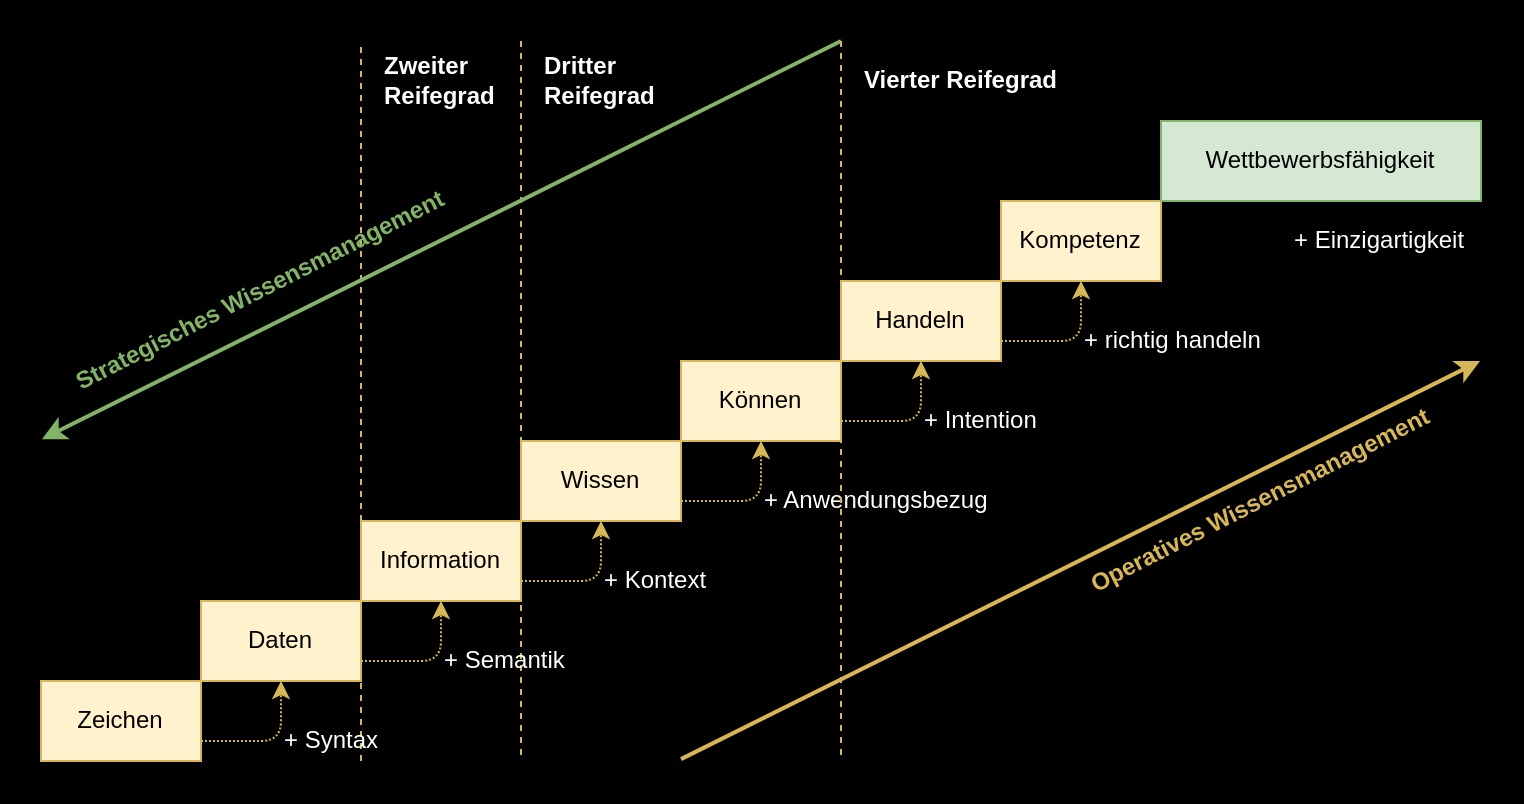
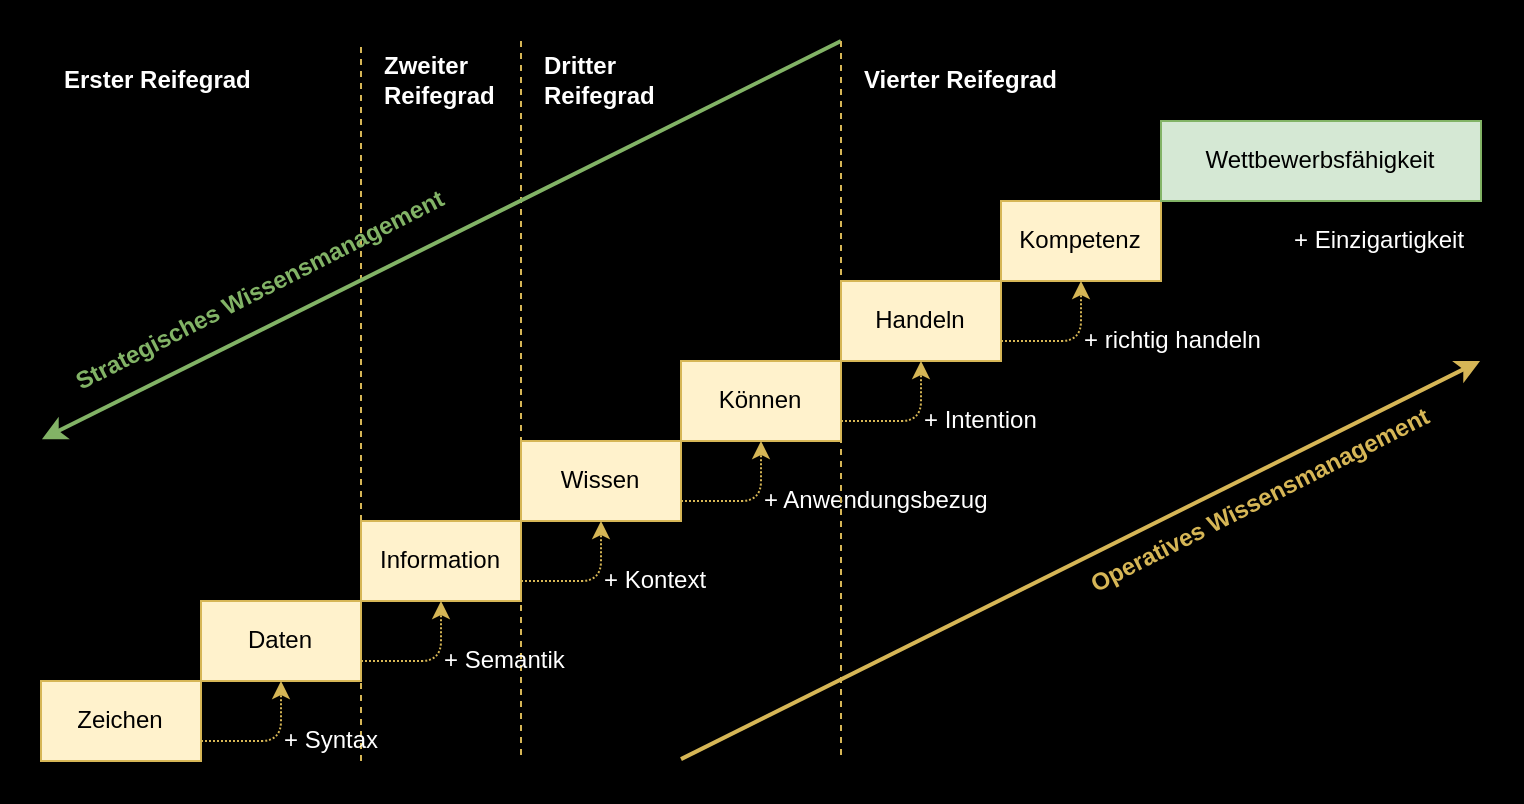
none -> (161, 81)
